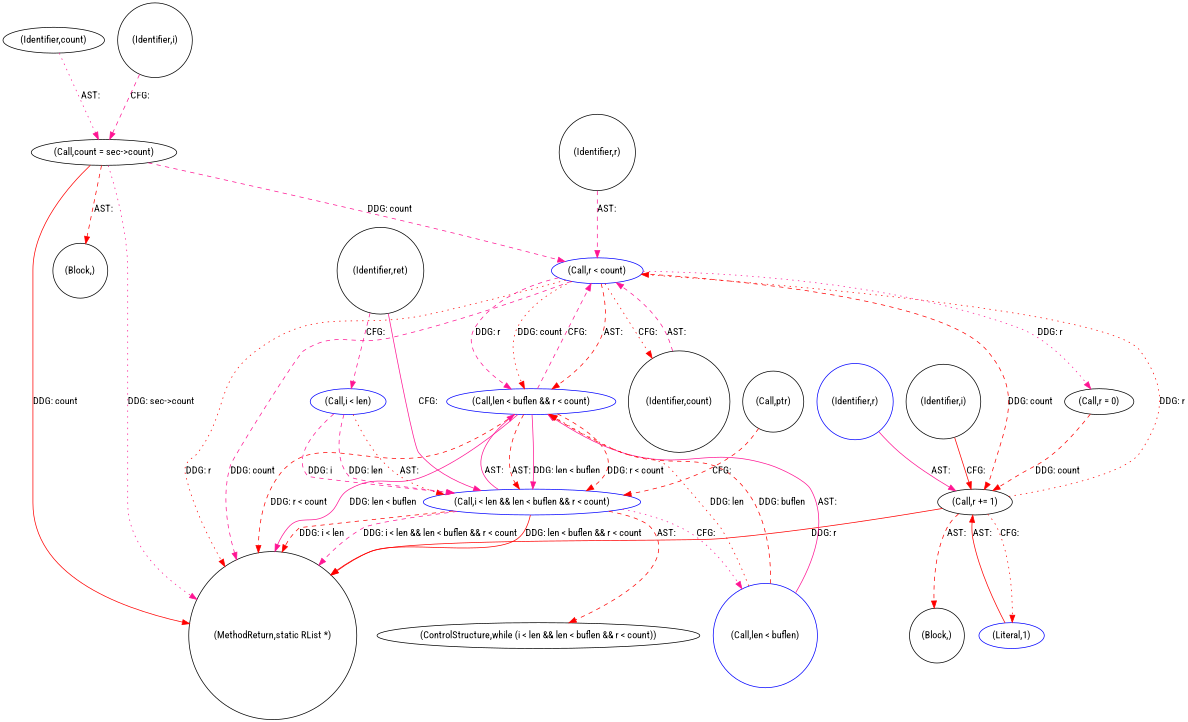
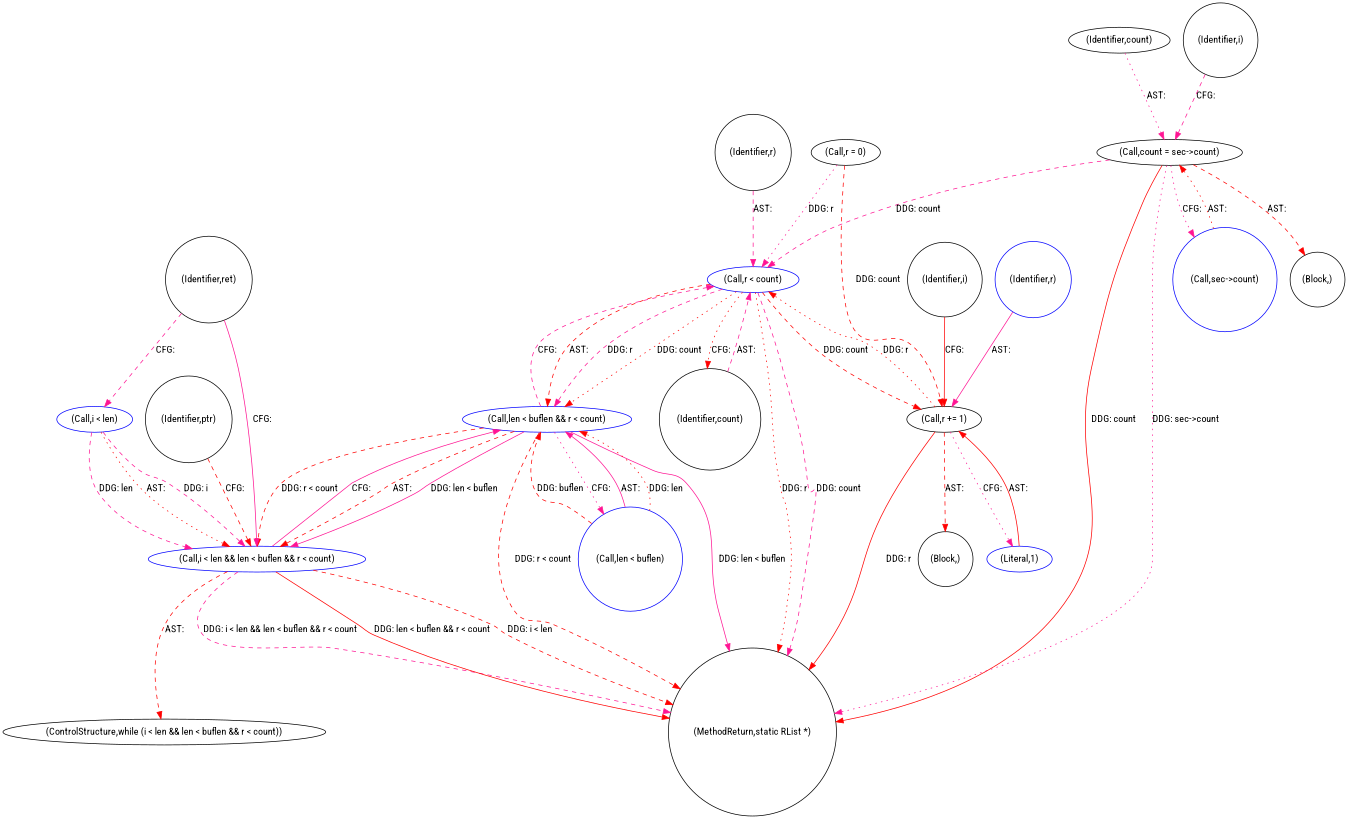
none -> (1225, 280)
(854, 288) -> (802, 213)
(773, 402) -> (189, 419)
(495, 471) -> (363, 489)
(689, 532) -> (577, 470)
(1008, 562) -> (979, 487)
